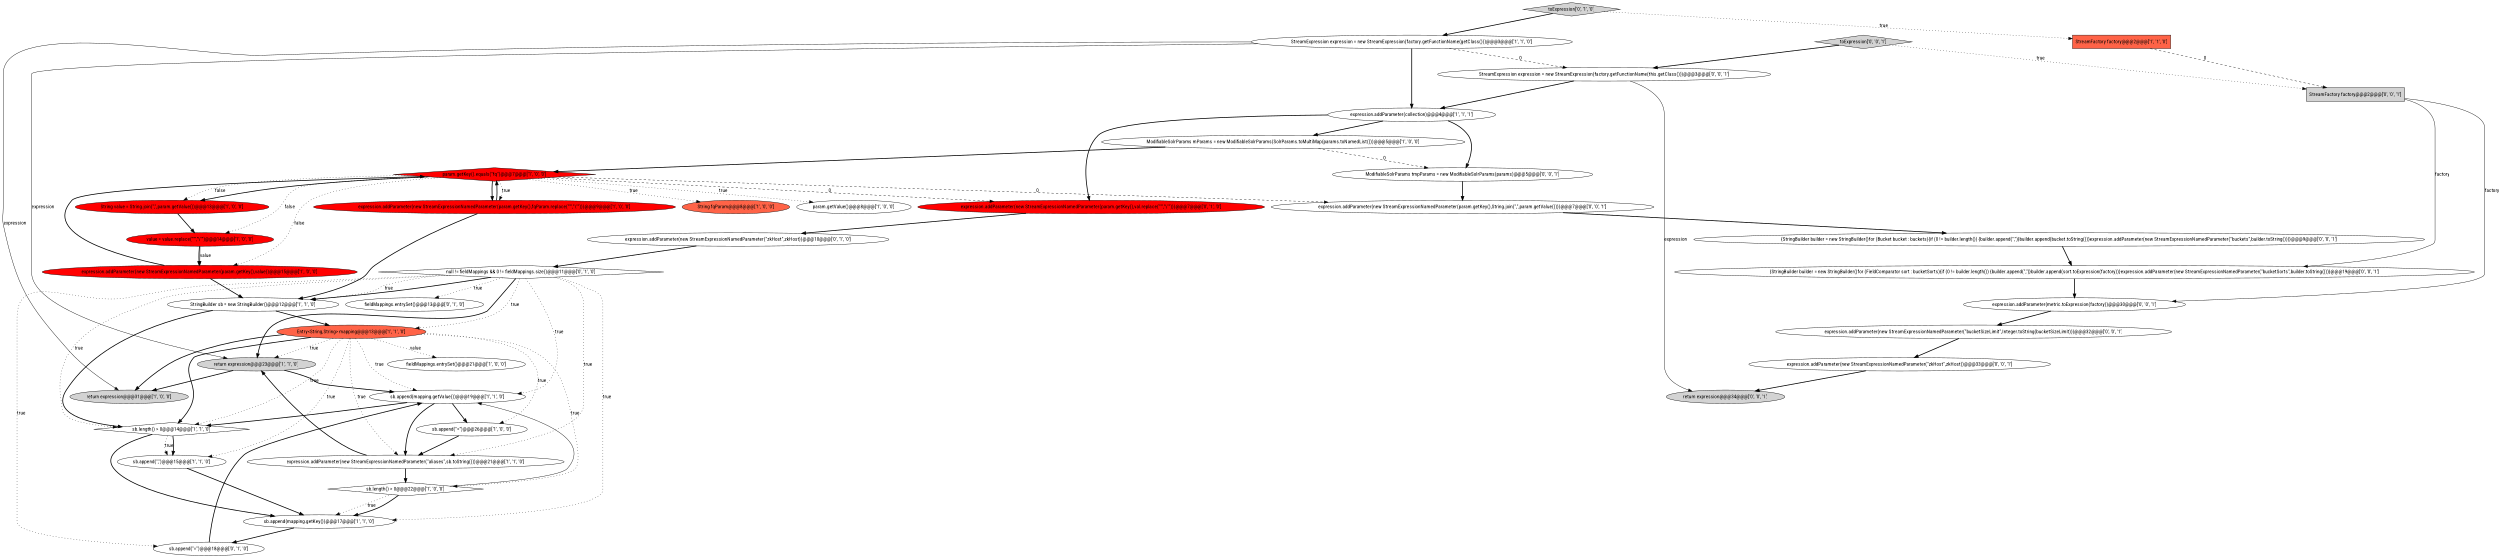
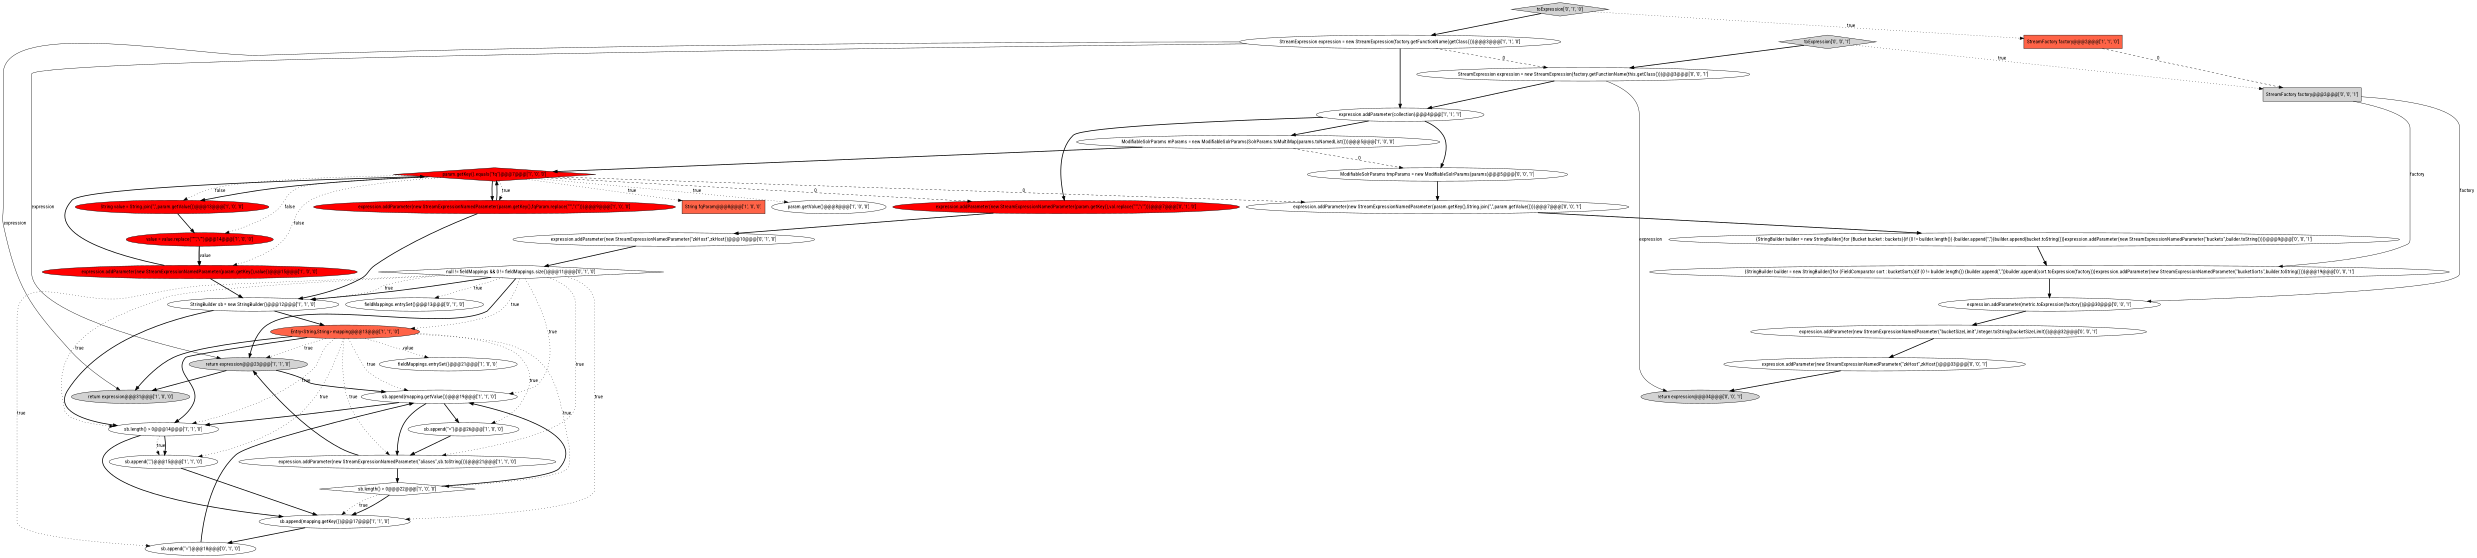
(736, 207) -> (724, 207)
(172, 429) -> (163, 429)
(569, 465) -> (561, 465)
